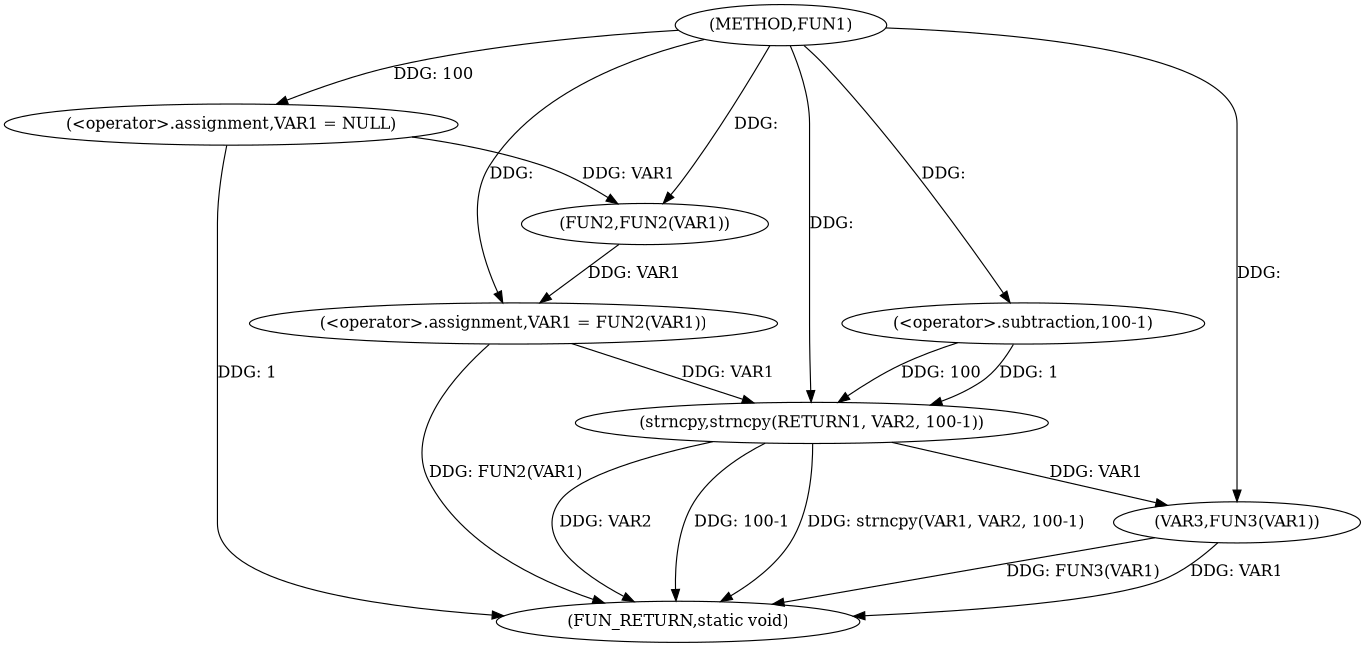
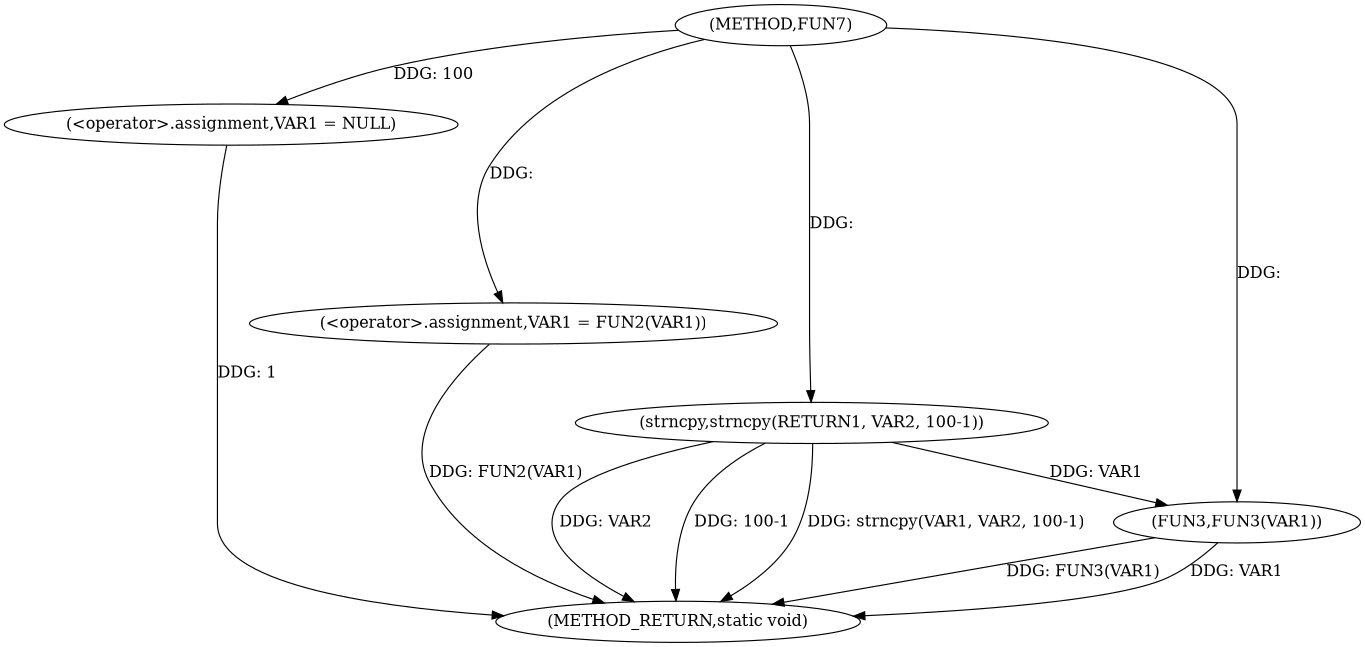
(781, 25) -> (781, 25)
(645, 224) -> none
(1023, 323) -> none
(657, 371) -> none
(1237, 522) -> (1237, 522)
(678, 622) -> (678, 622)
